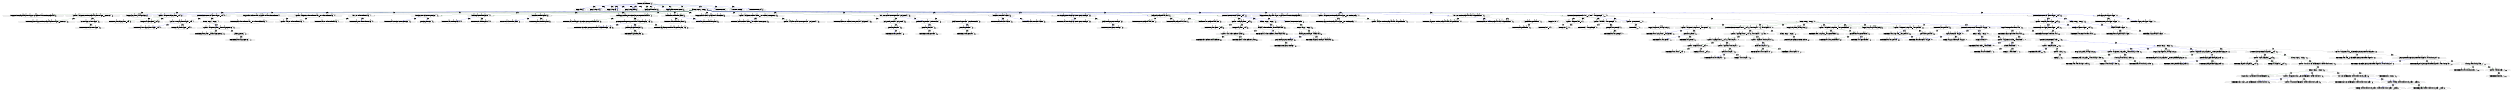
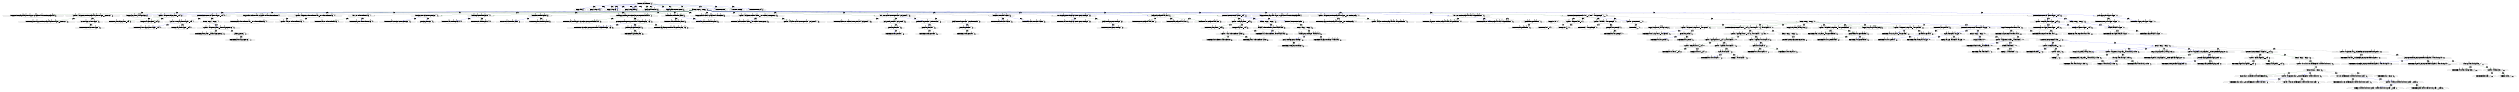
none -> (2507, 76)
